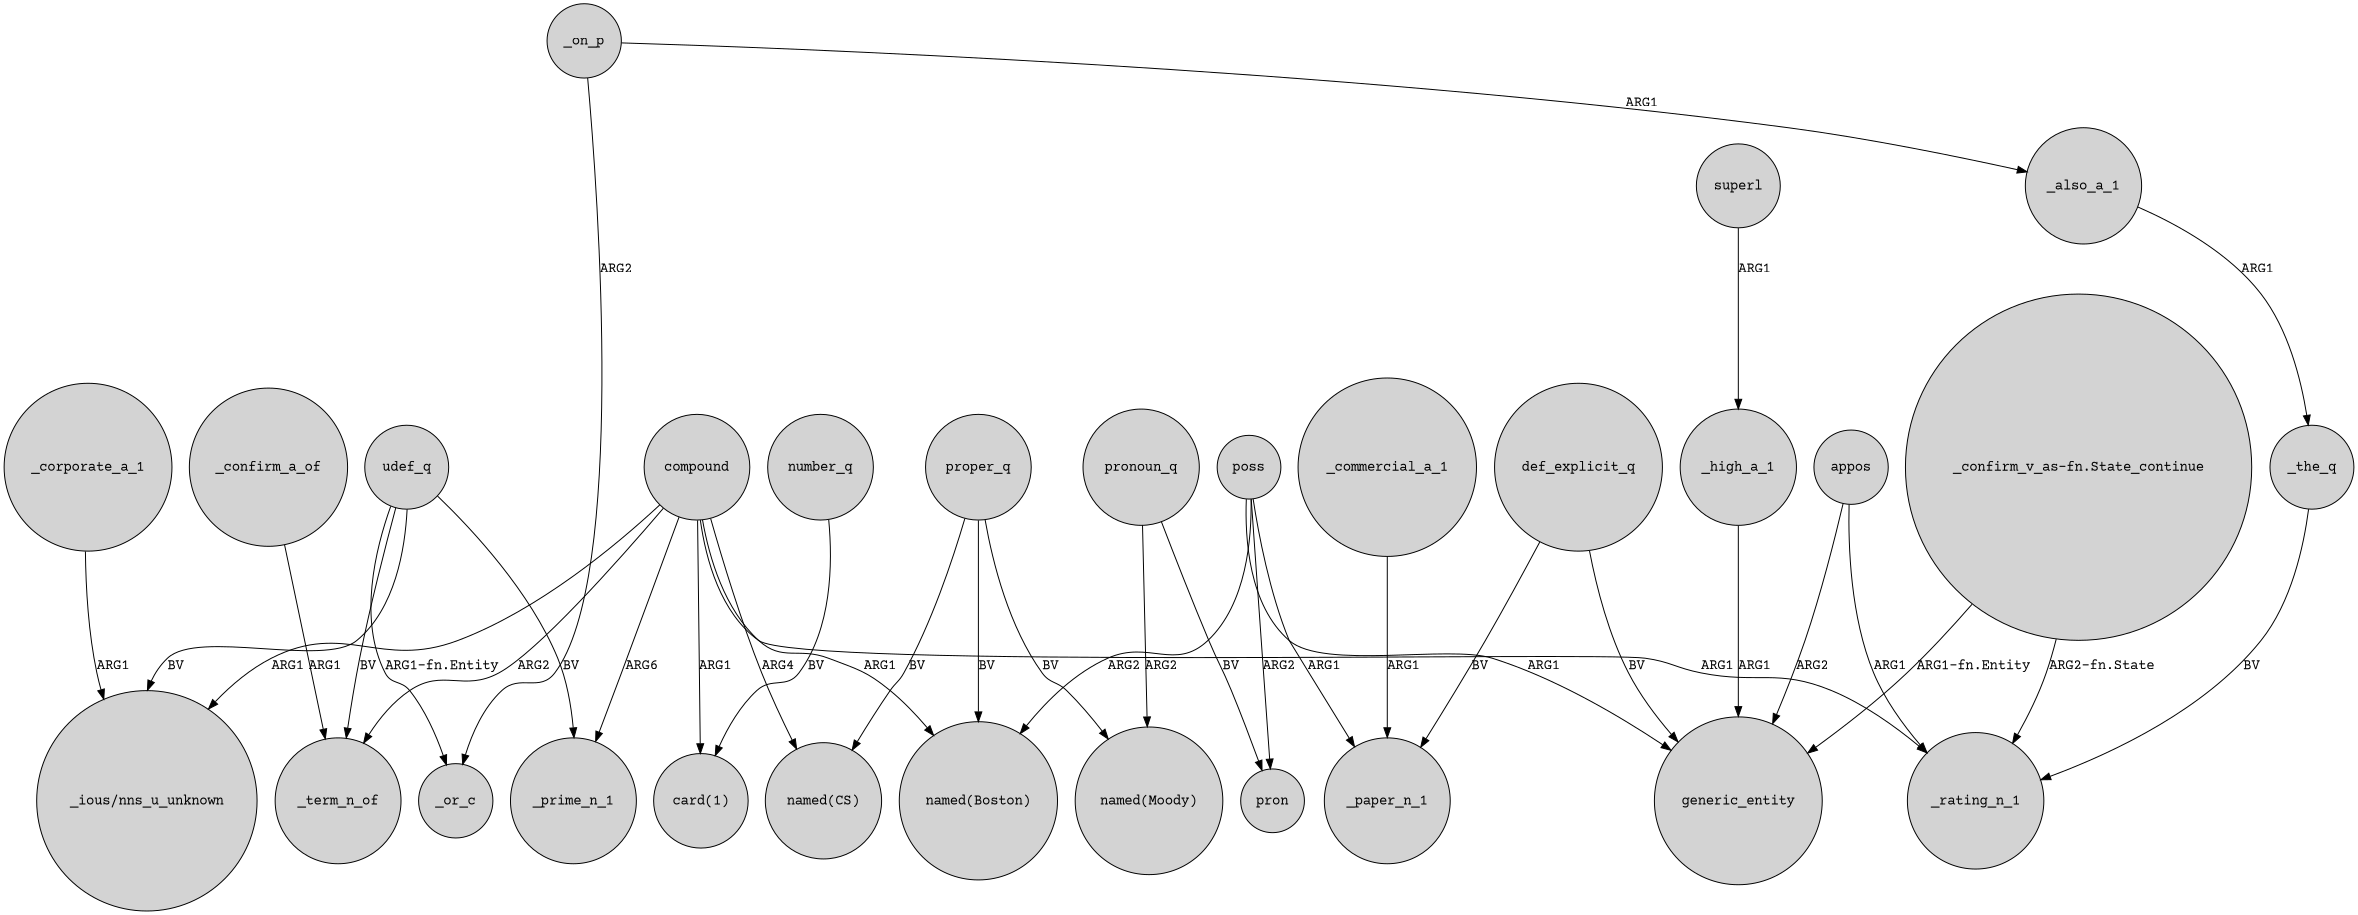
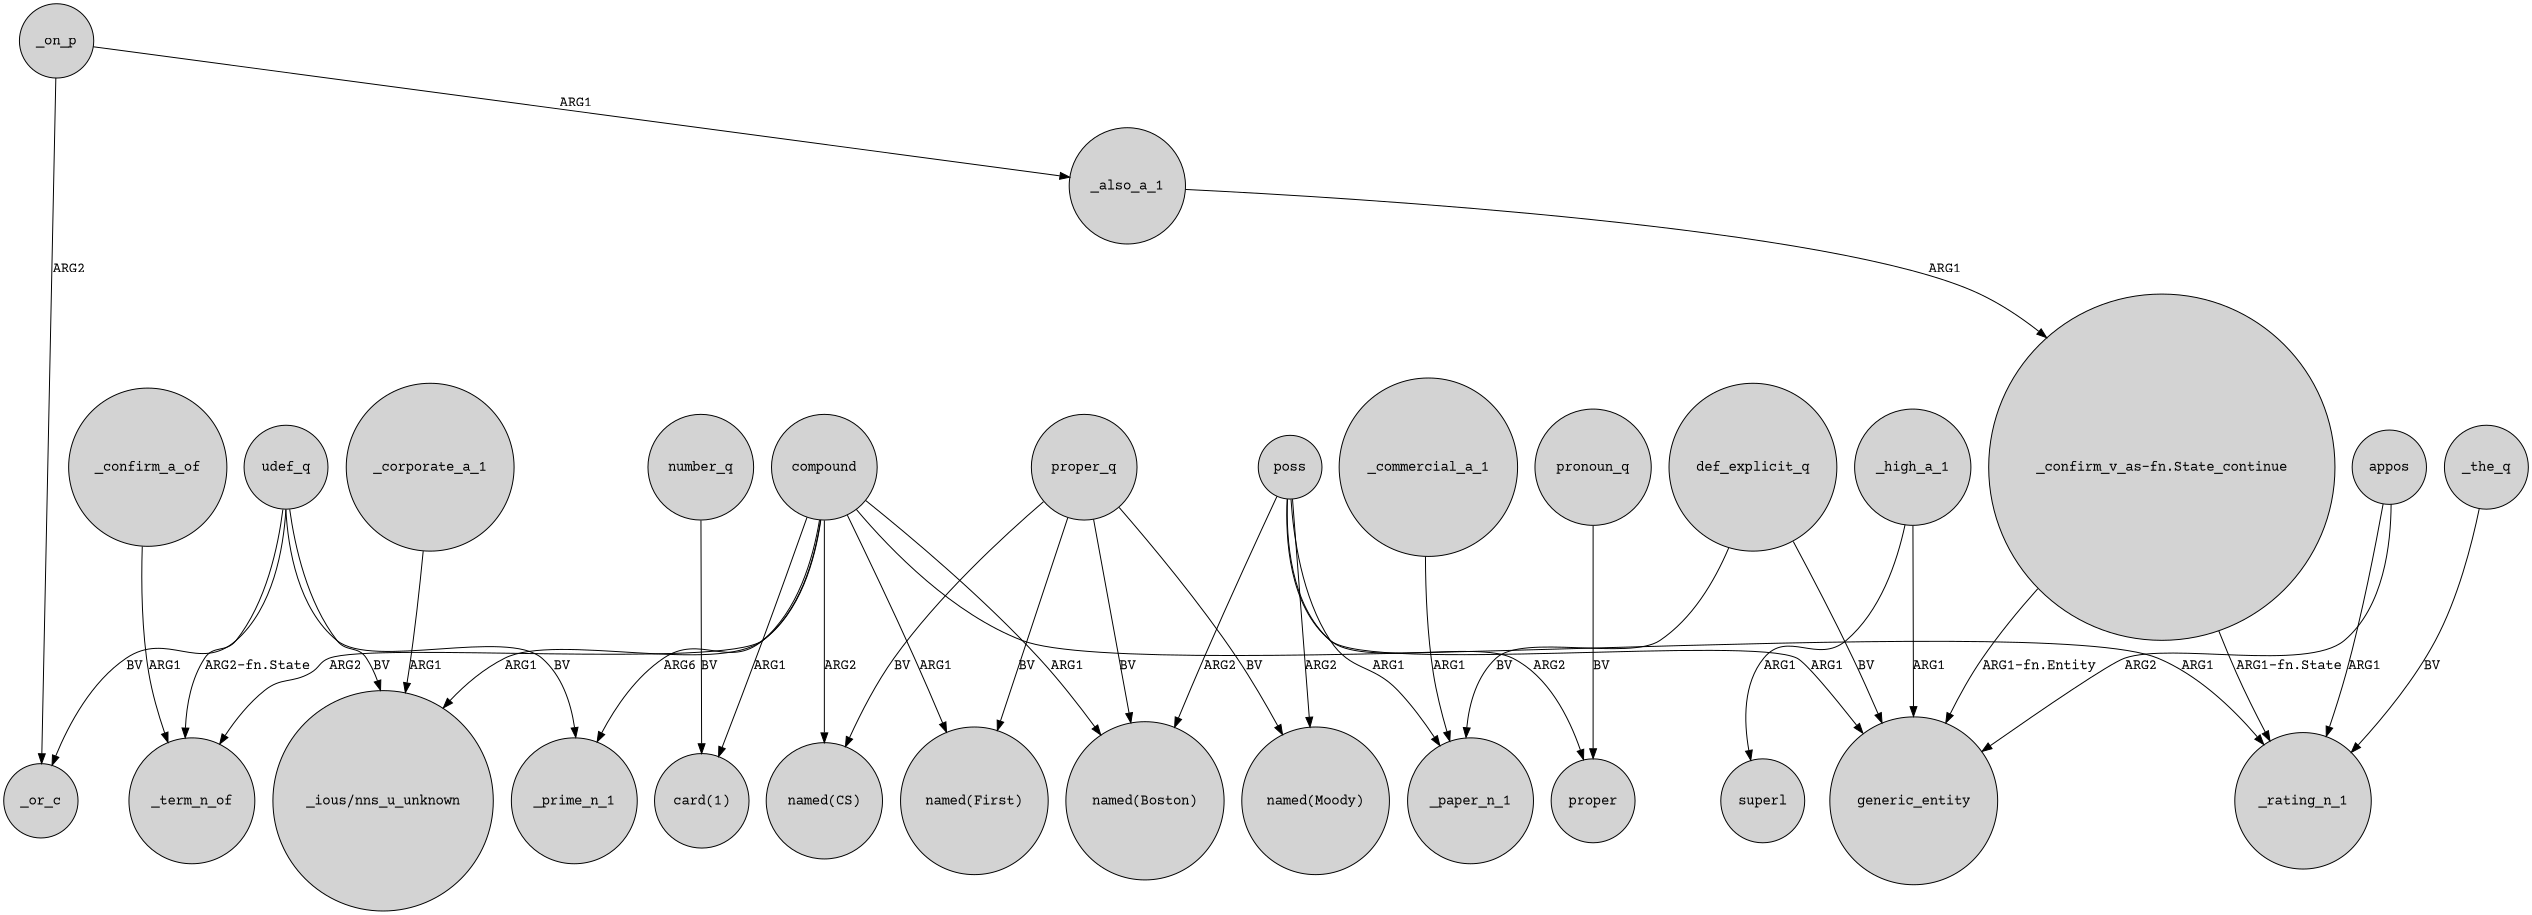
(2254, 286) -> (1621, 223)
(1738, 314) -> (1822, 649)
(1145, 621) -> (1301, 614)
(368, 666) -> (258, 666)
(442, 666) -> (135, 666)
(778, 666) -> (841, 666)
(2102, 666) -> (2289, 666)
none -> (974, 801)
(1273, 801) -> (1593, 801)
